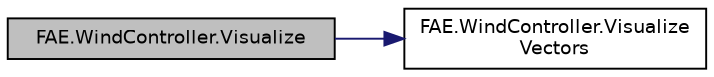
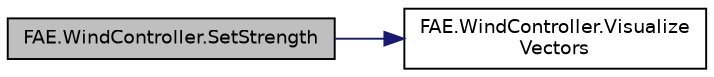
(171, 39) -> (171, 39)
